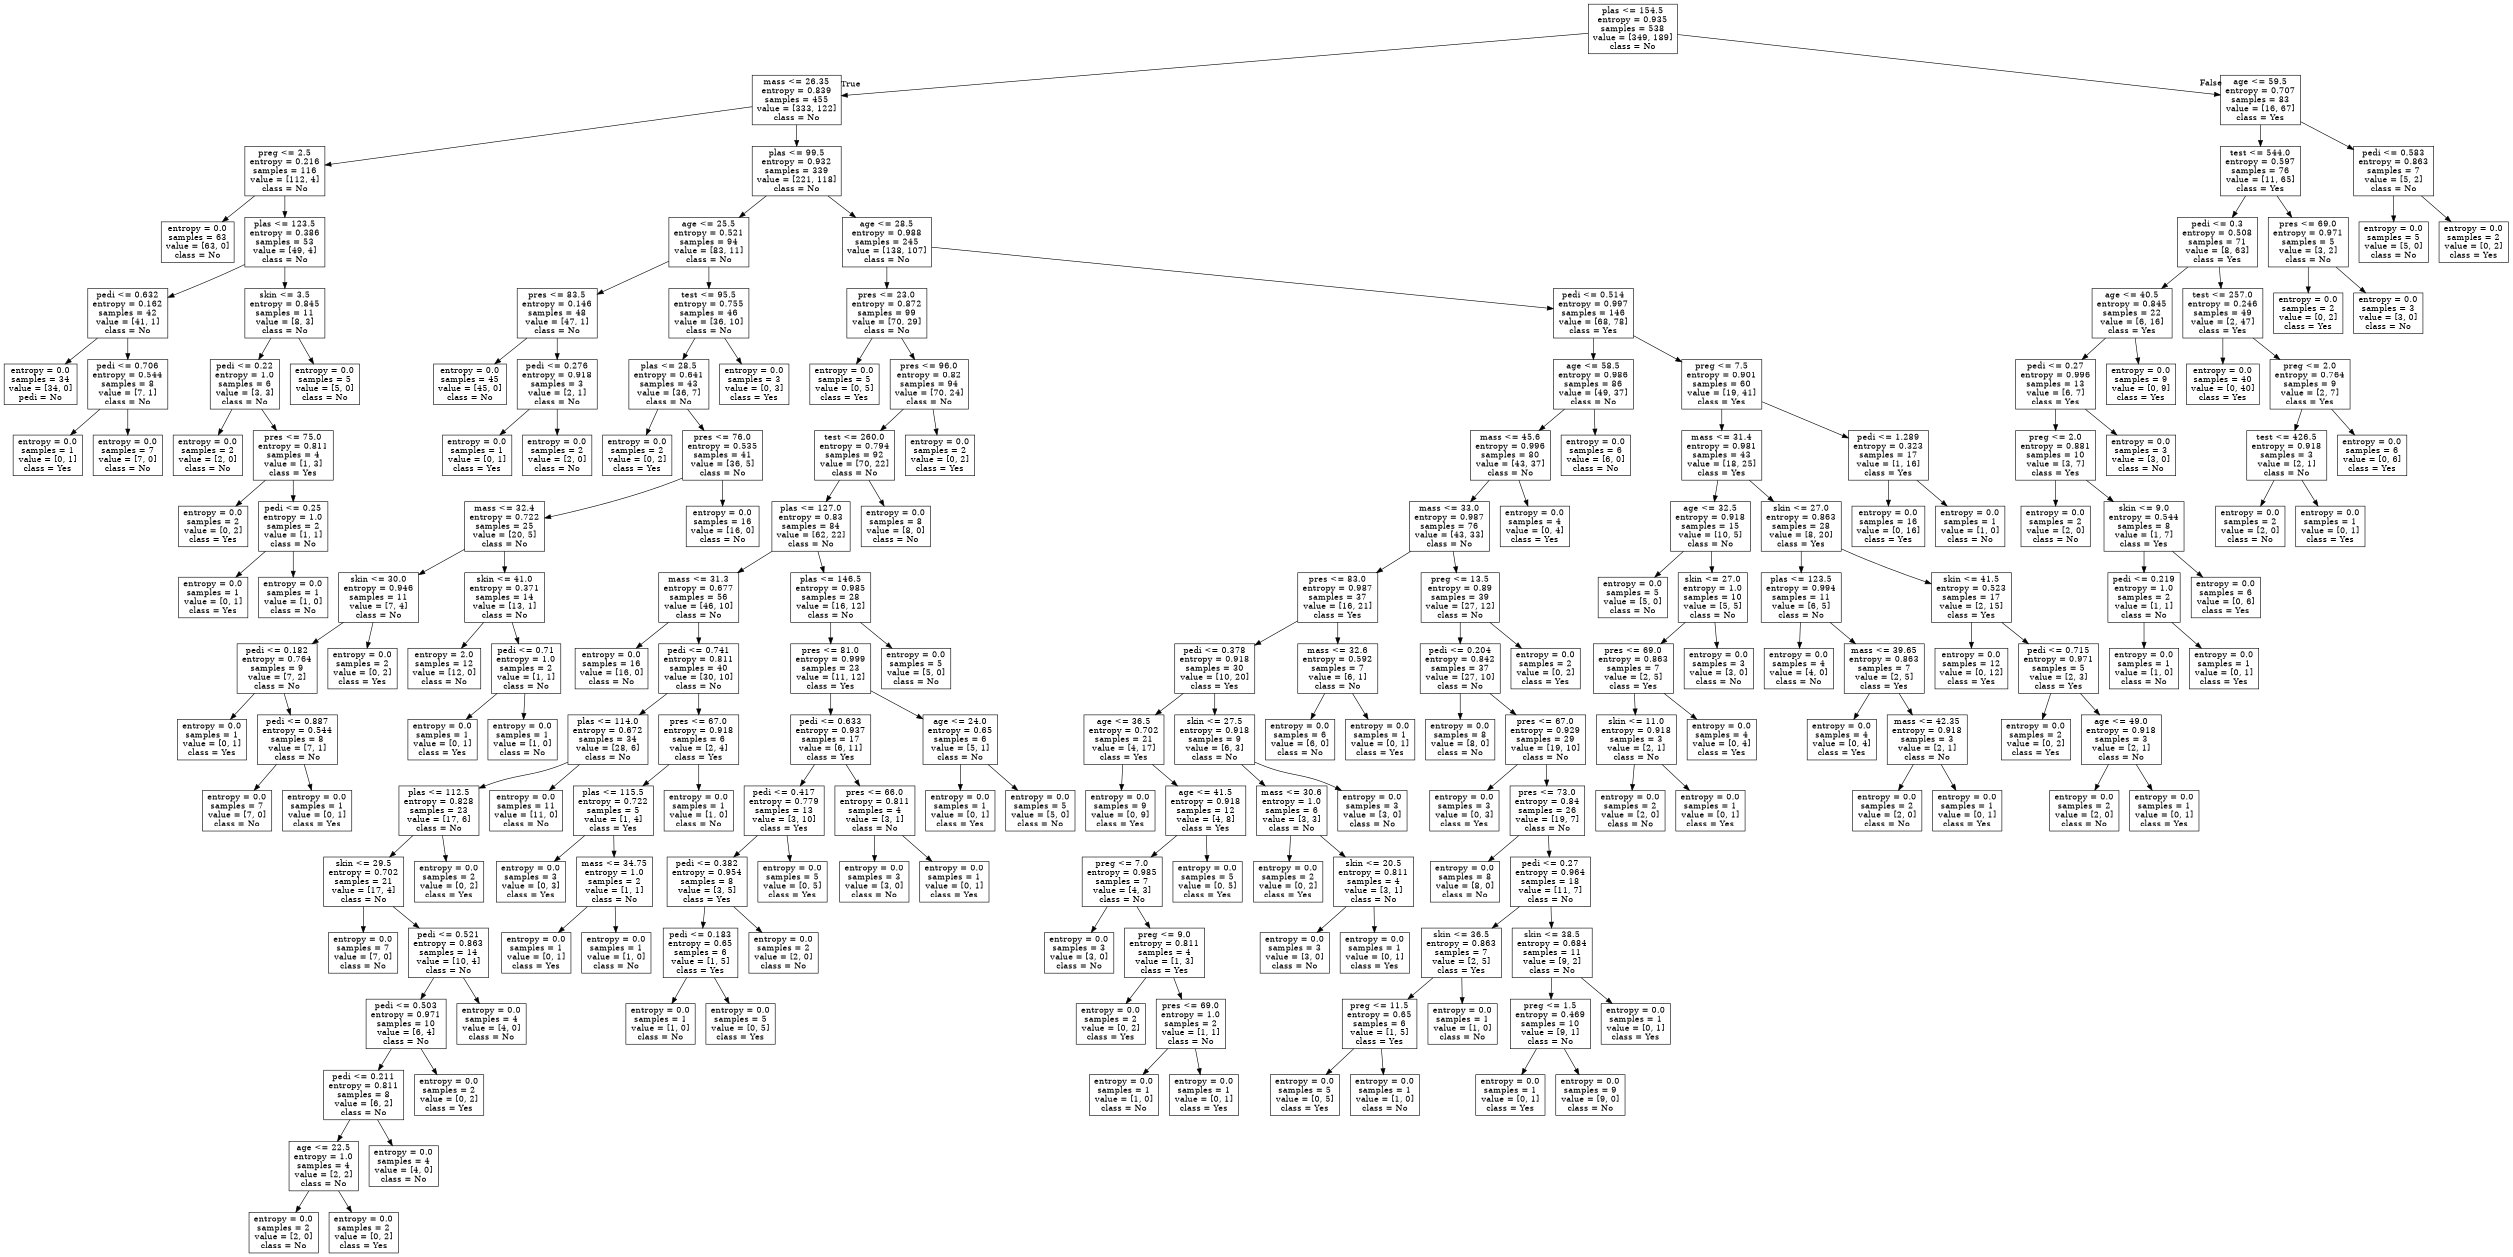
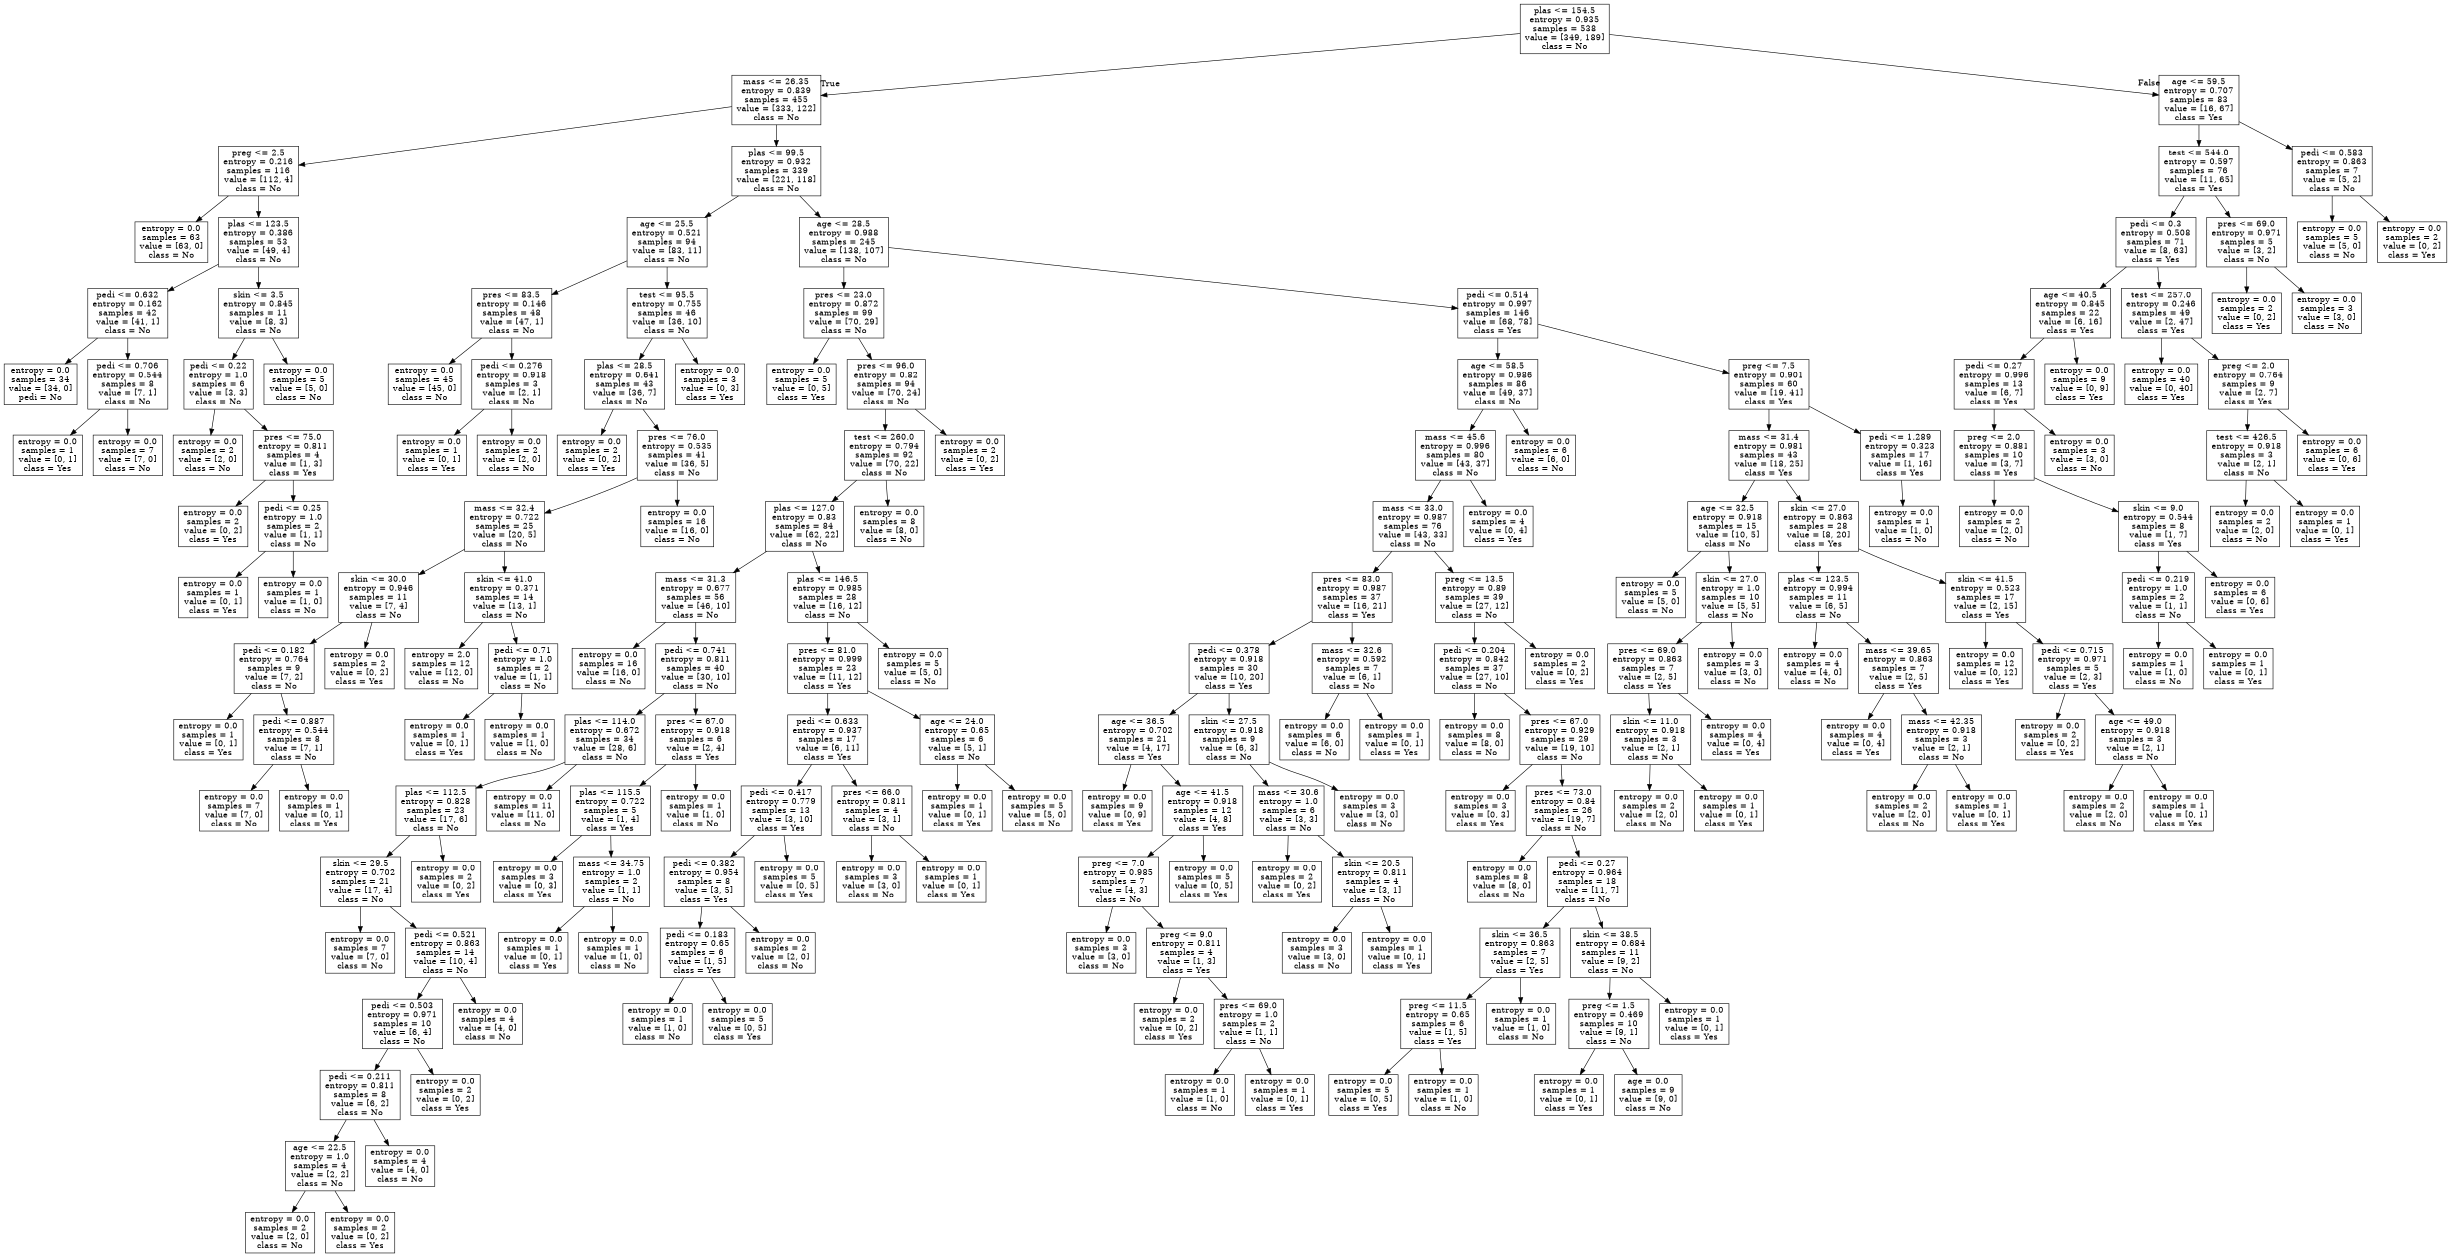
(1888, 526) -> none
(1590, 1095) -> (1648, 1095)
